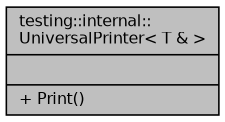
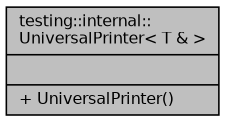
(52, 99) -> (97, 99)
